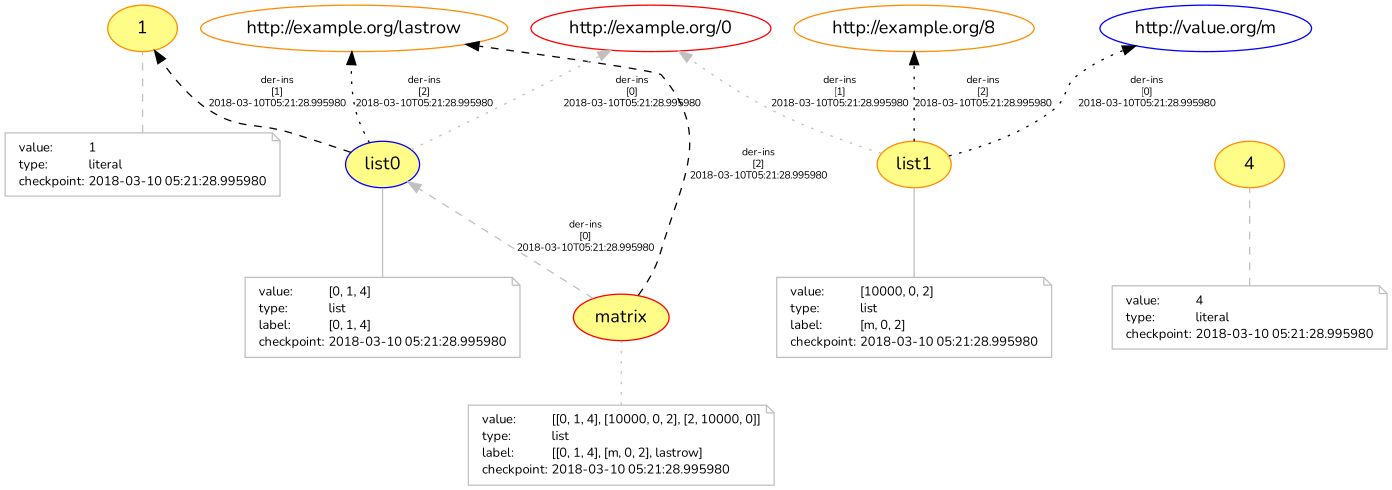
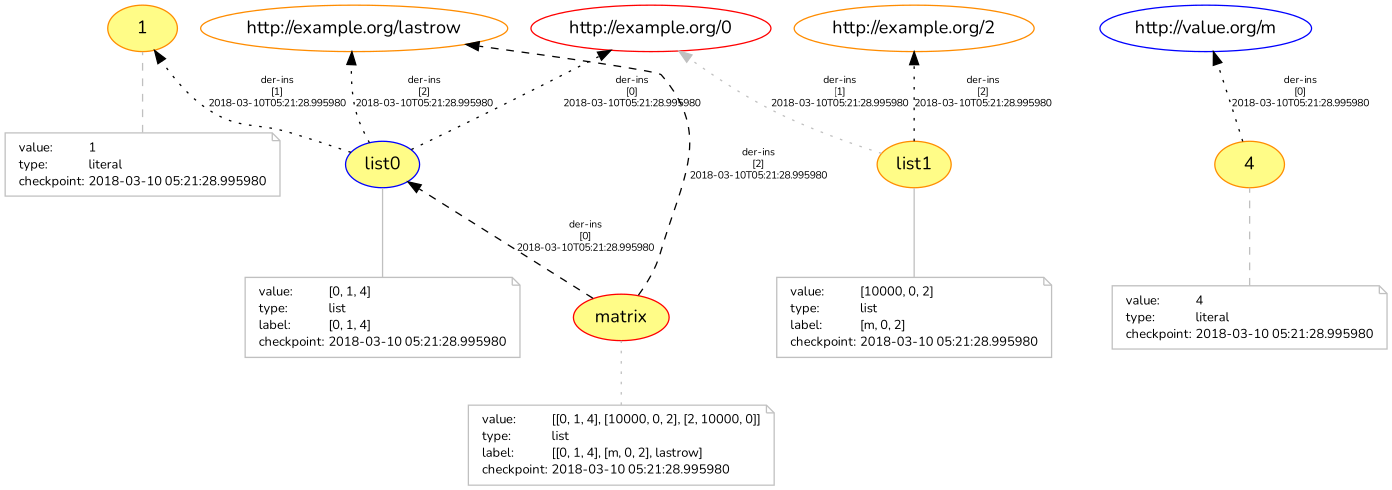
(914, 28) -> (914, 28)
(506, 104) -> (506, 104)
(1045, 115) -> (1230, 103)
(246, 125) -> (246, 125)
(506, 244) -> (506, 244)
